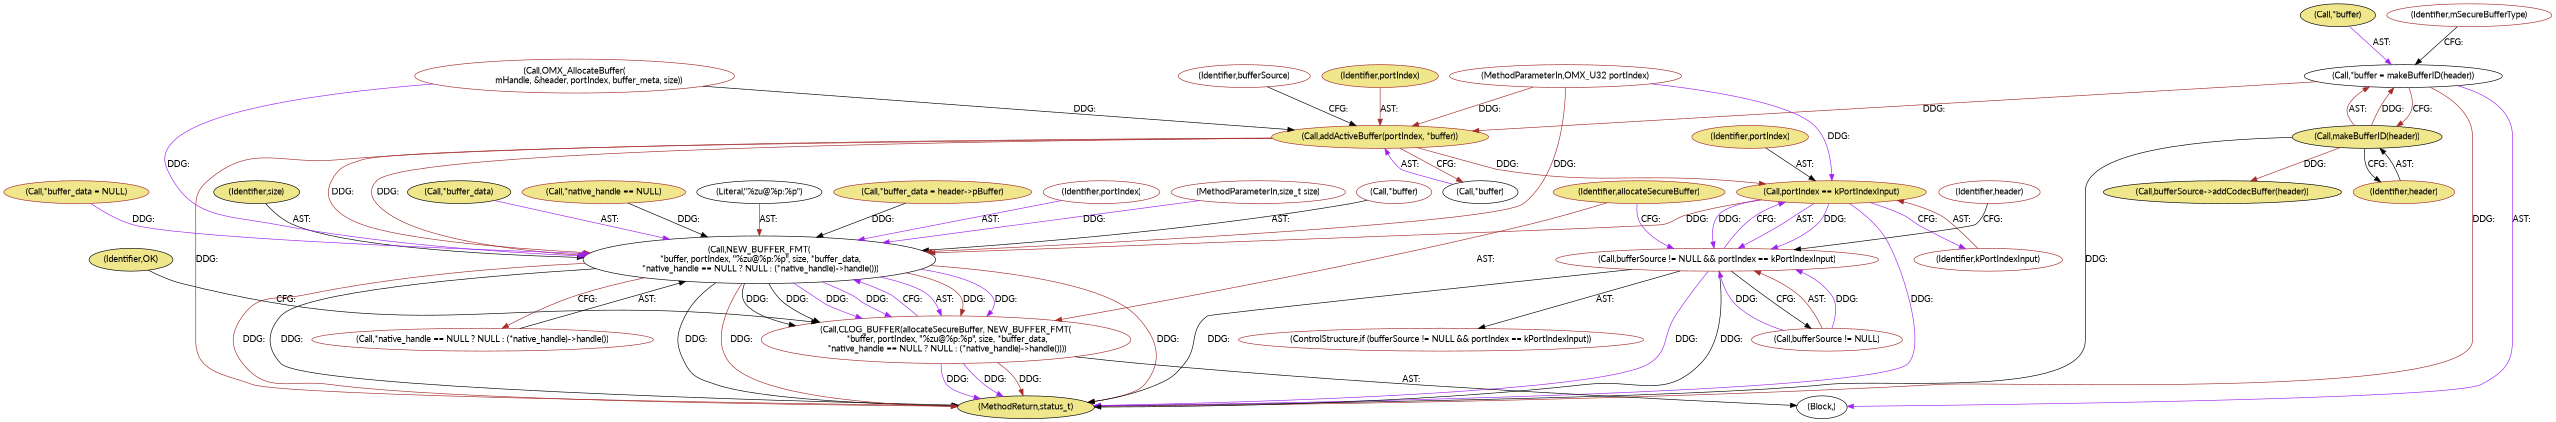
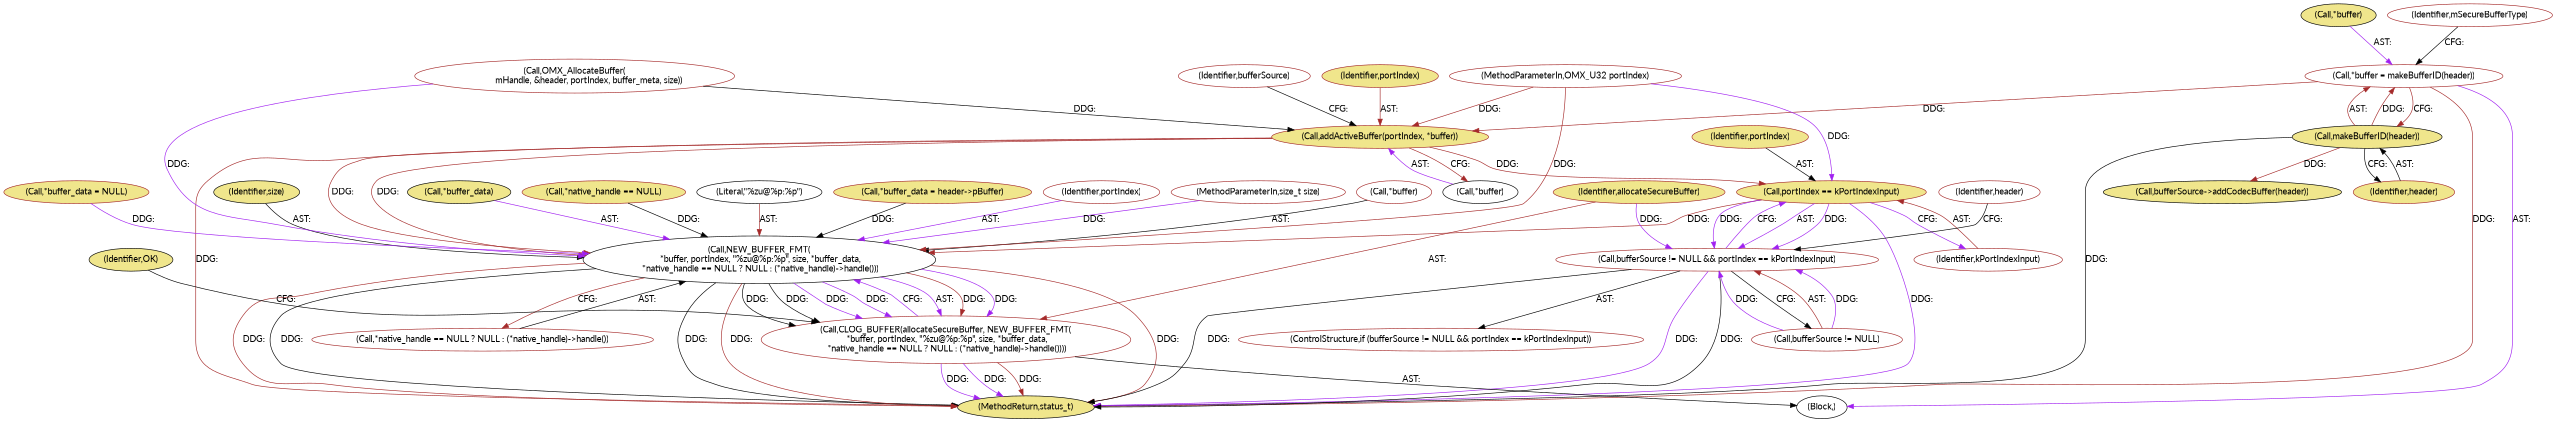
(2403, 76) -> (2404, 76)
(1652, 220) -> (1652, 220)
